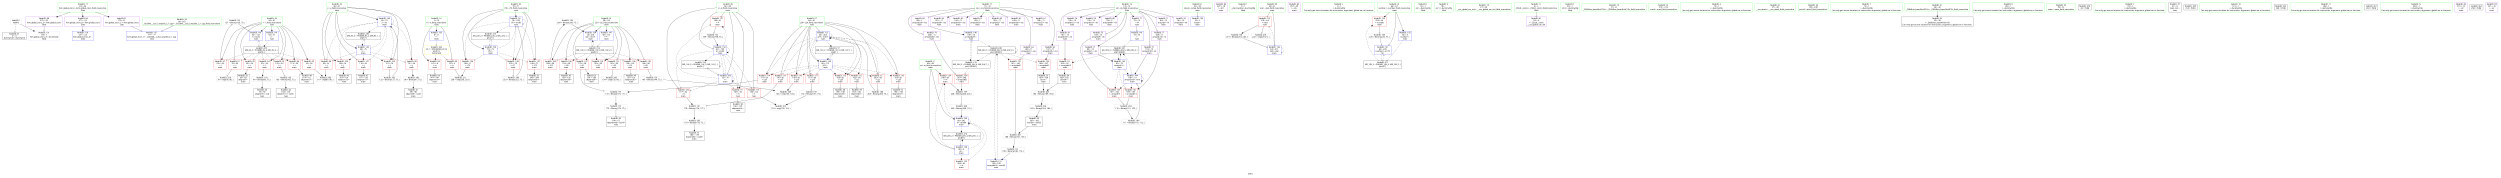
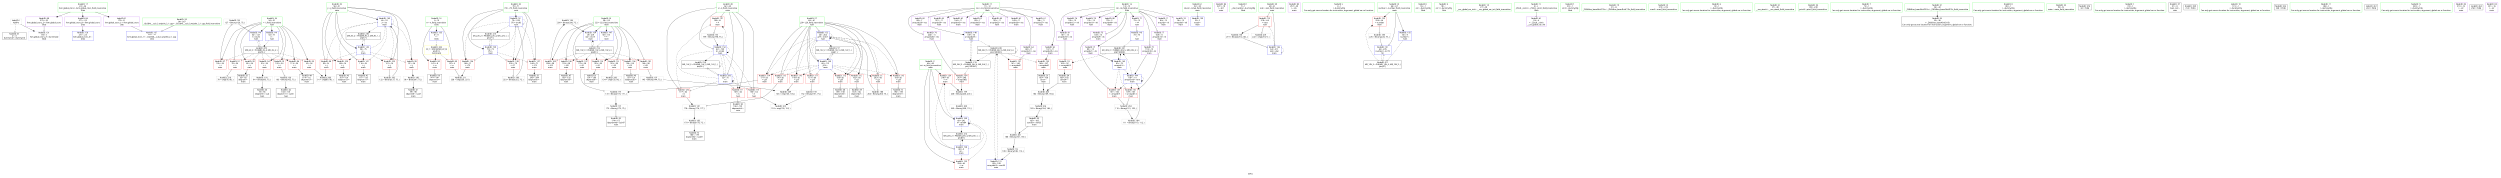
none -> (857, 38)
(1065, 49) -> (1065, 49)
(586, 71) -> (595, 71)
none -> (924, 123)
